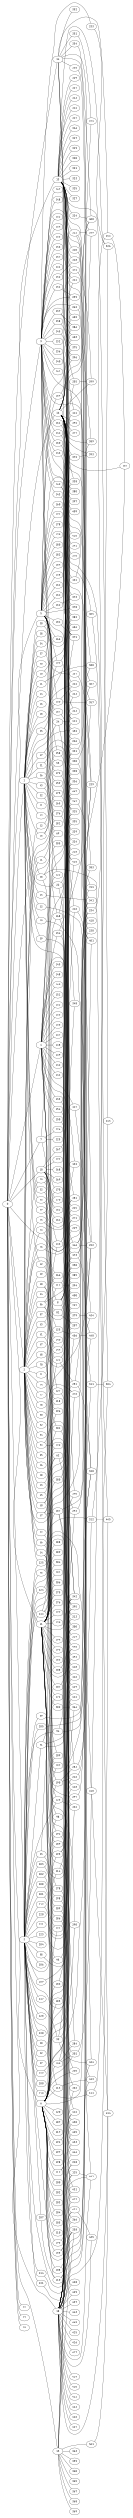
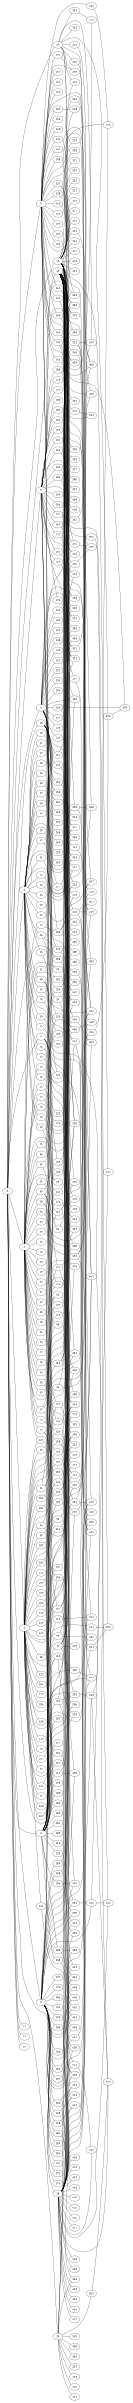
none -> (58, 812)
(66, 813) -> (68, 1016)
